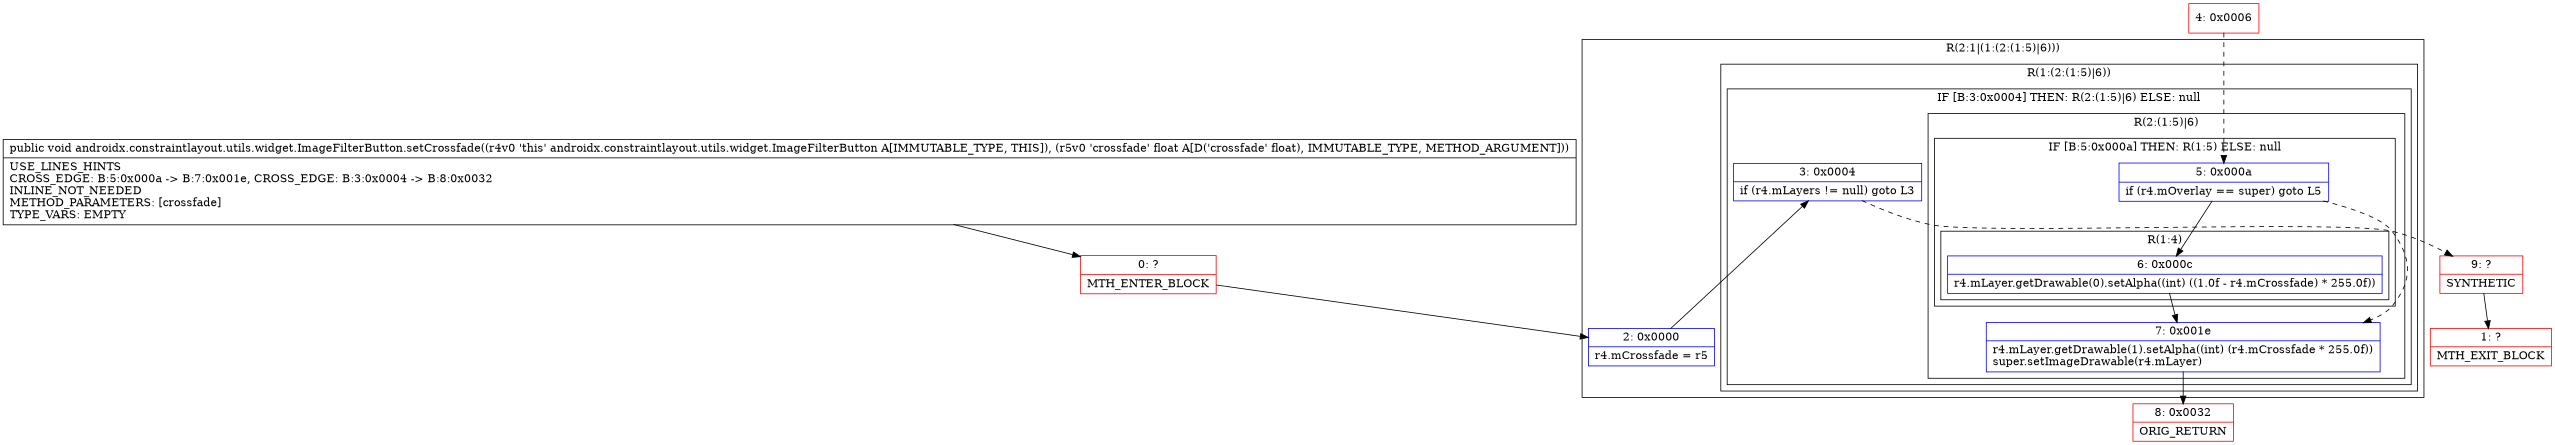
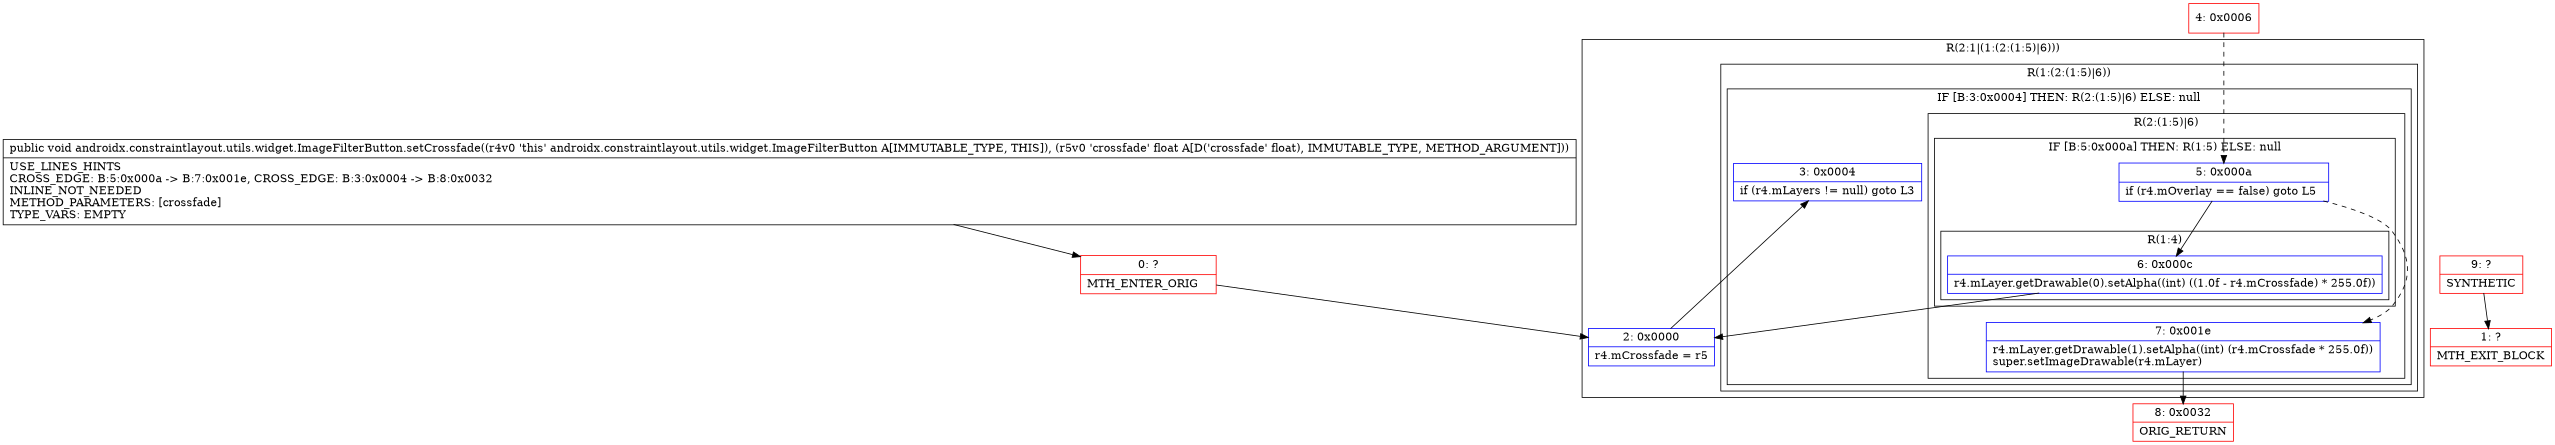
(2224, 191) -> (2221, 191)
(2154, 228) -> none
(1148, 284) -> (1143, 284)
(2172, 304) -> (1881, 315)
